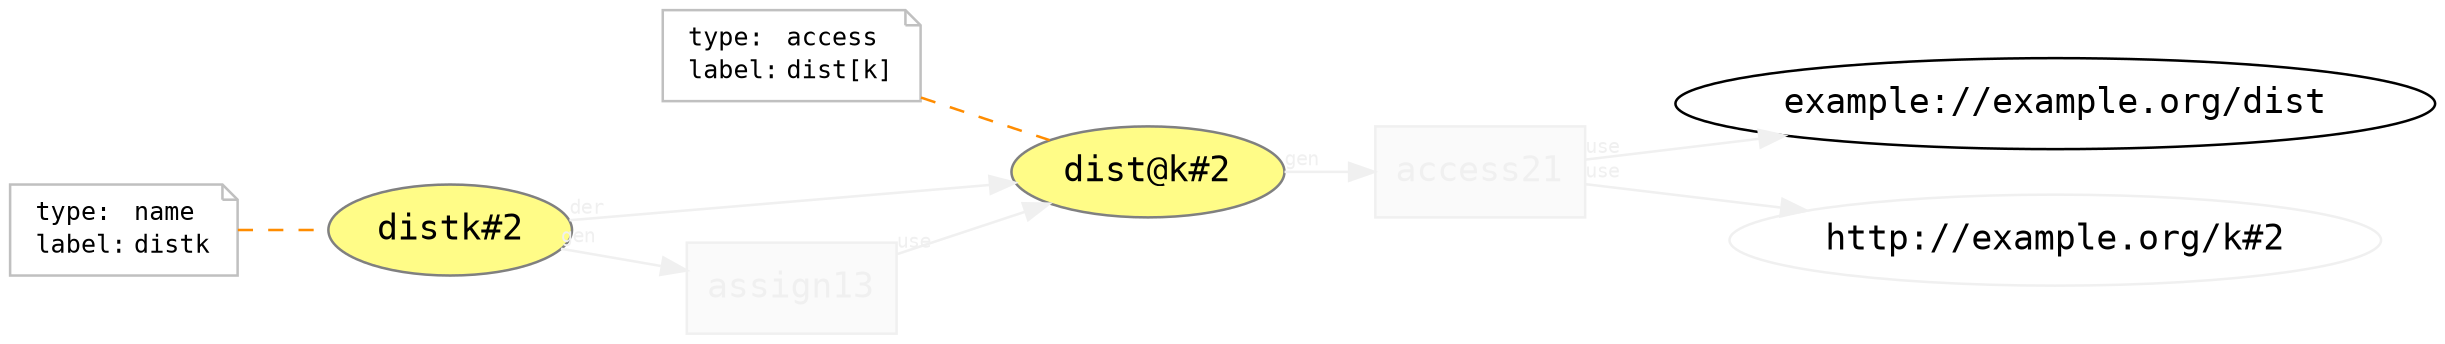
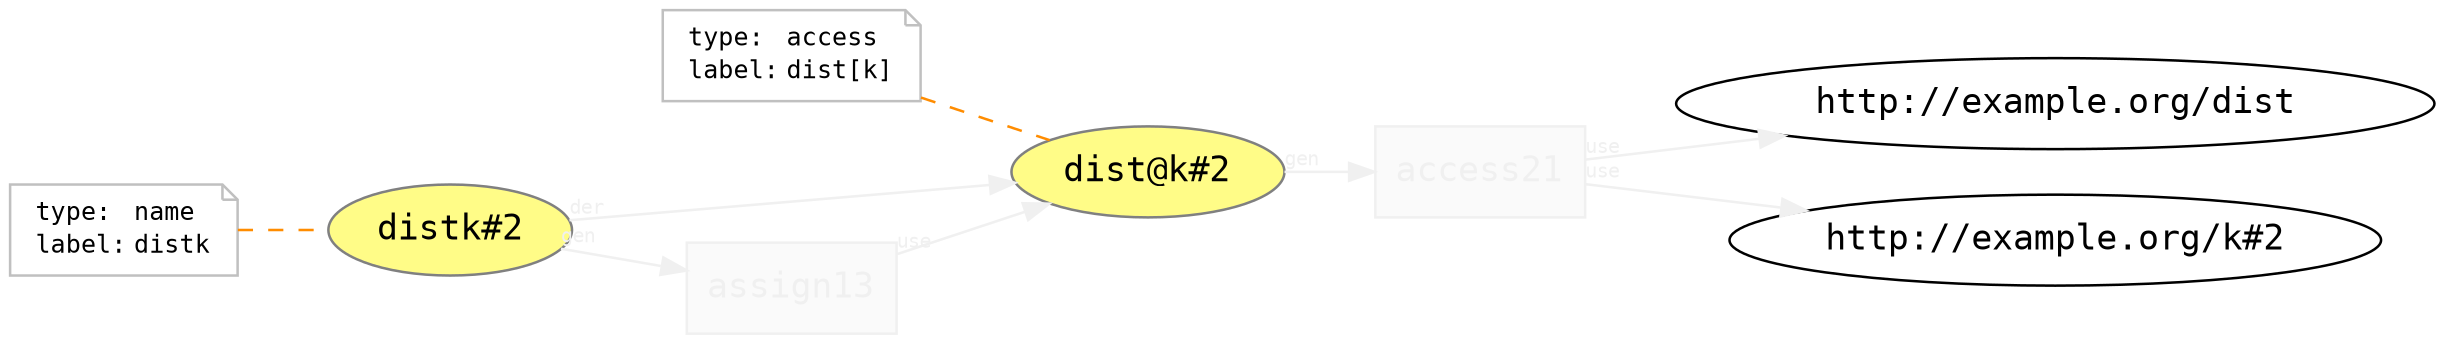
(2055, 104) -> (2055, 104)
(2055, 240) -> (2055, 240)
